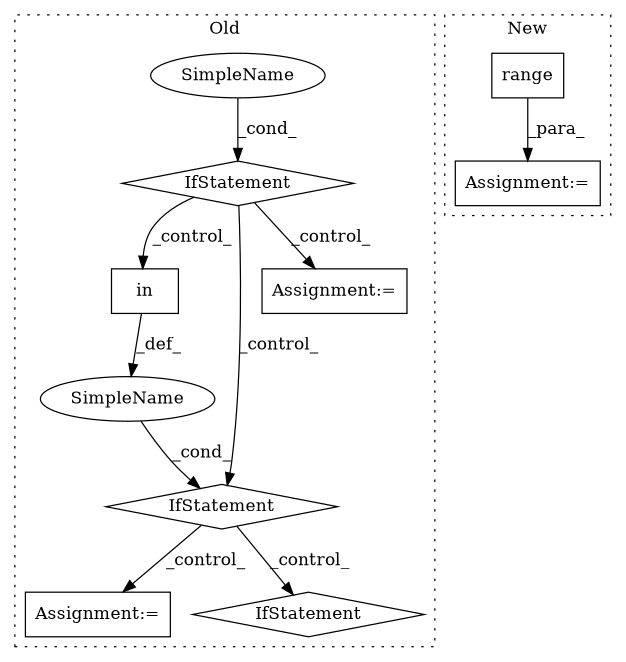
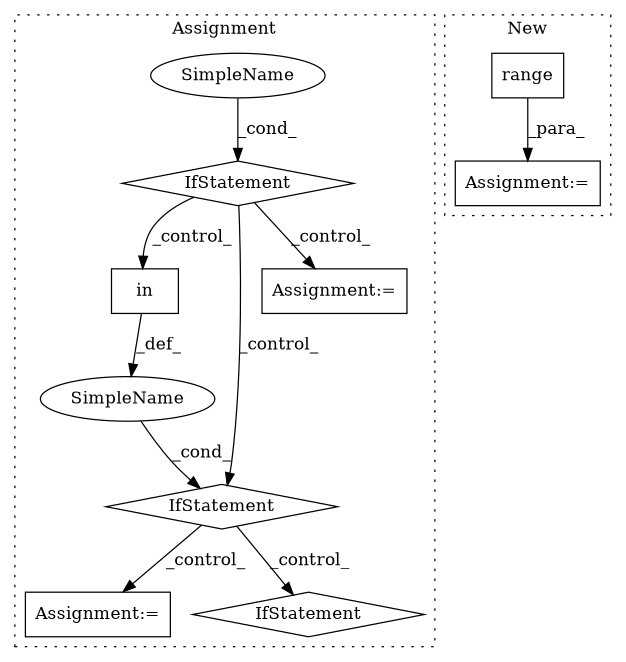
(225, 29) -> (225, 29)
